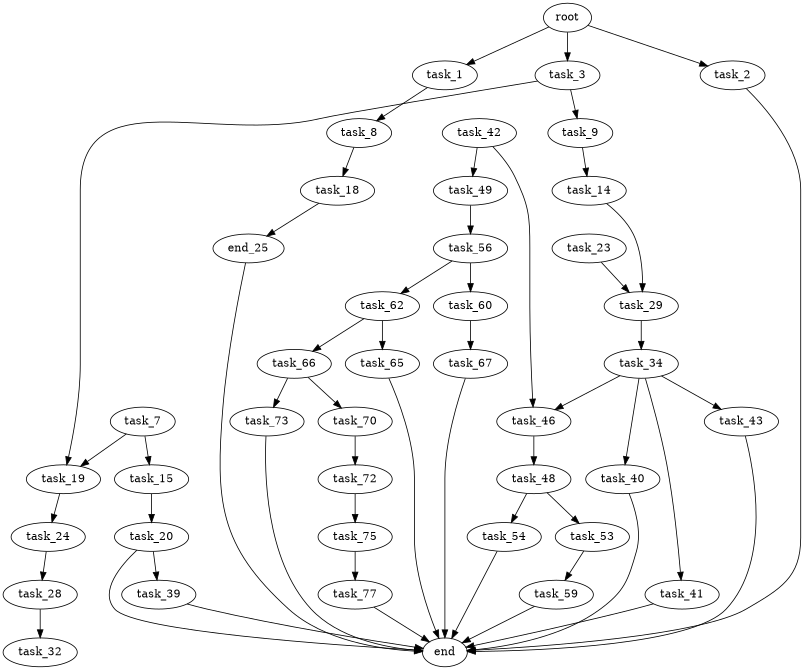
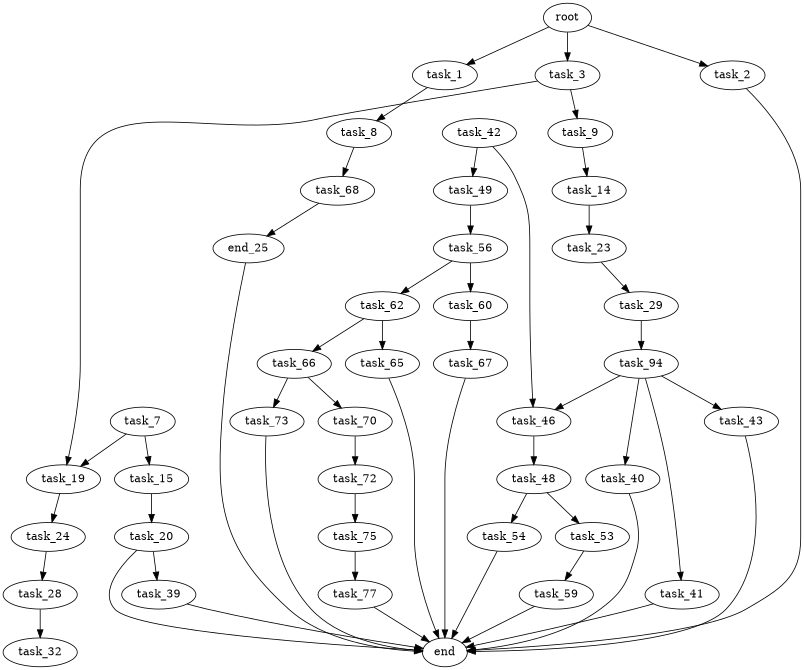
(338, 191) -> (338, 191)
(635, 239) -> (589, 216)
(641, 364) -> (641, 364)
